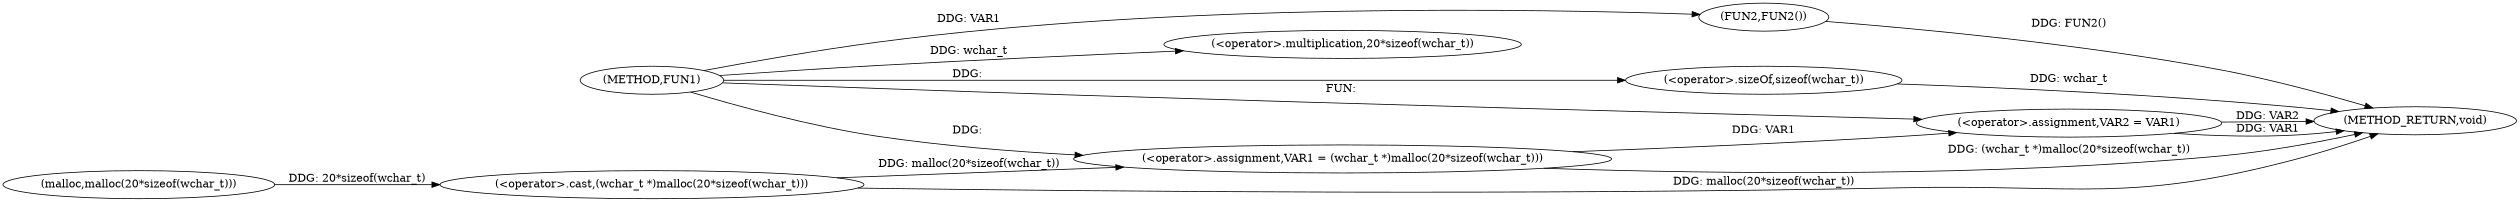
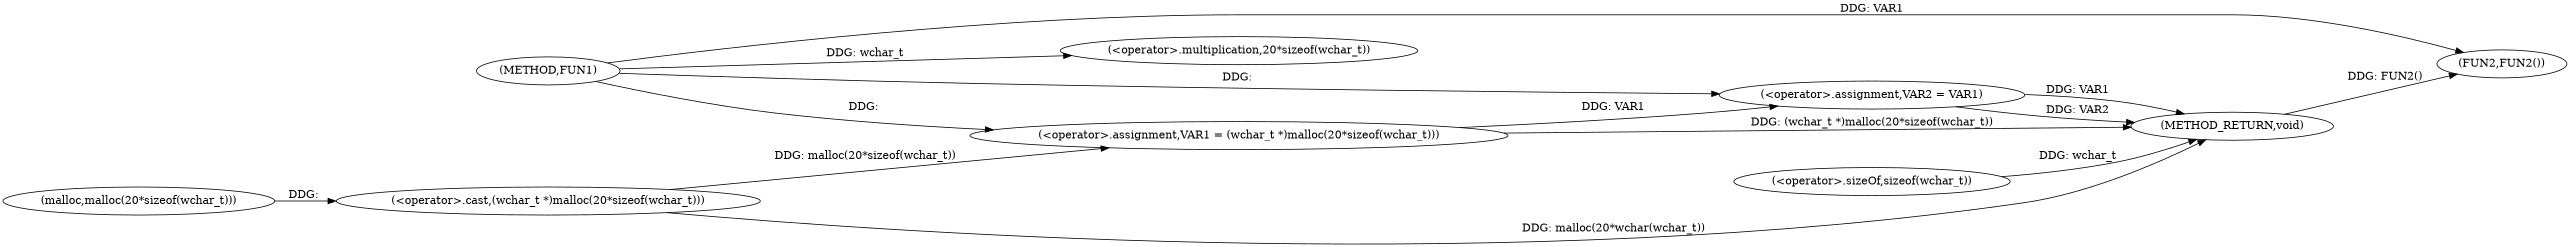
(2098, 50) -> (2367, 95)
(1171, 80) -> none
(1343, 89) -> (1239, 78)
(357, 179) -> (305, 195)
(1764, 182) -> (1613, 229)
